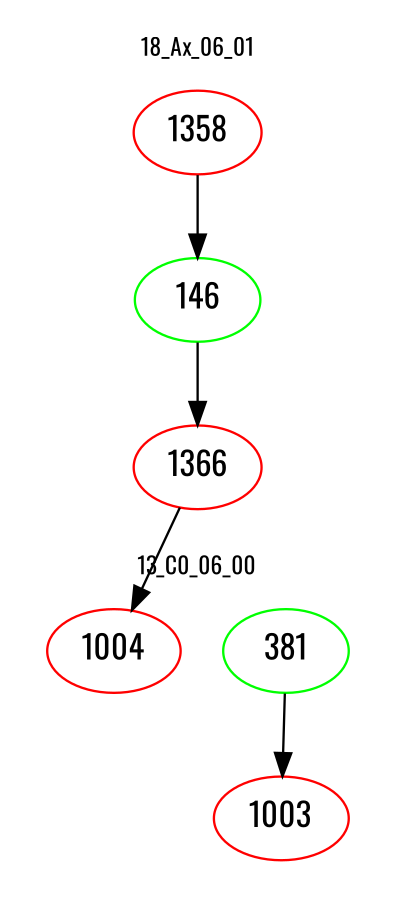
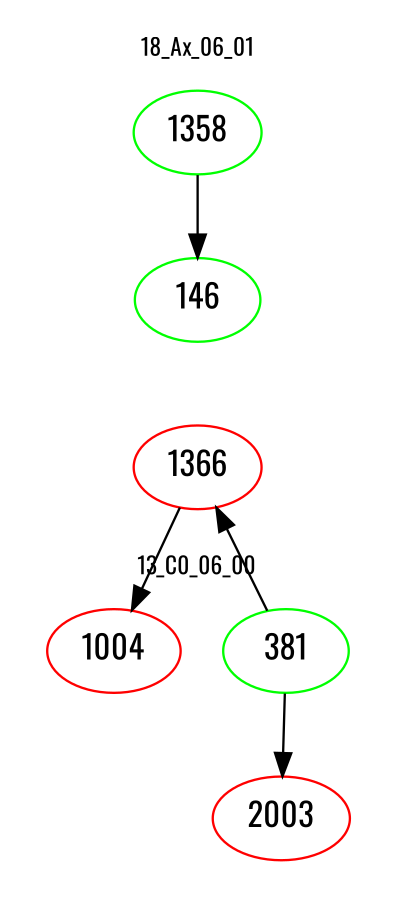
(198, 133) -> (198, 133)
(198, 372) -> (247, 570)
(281, 818) -> (281, 818)
